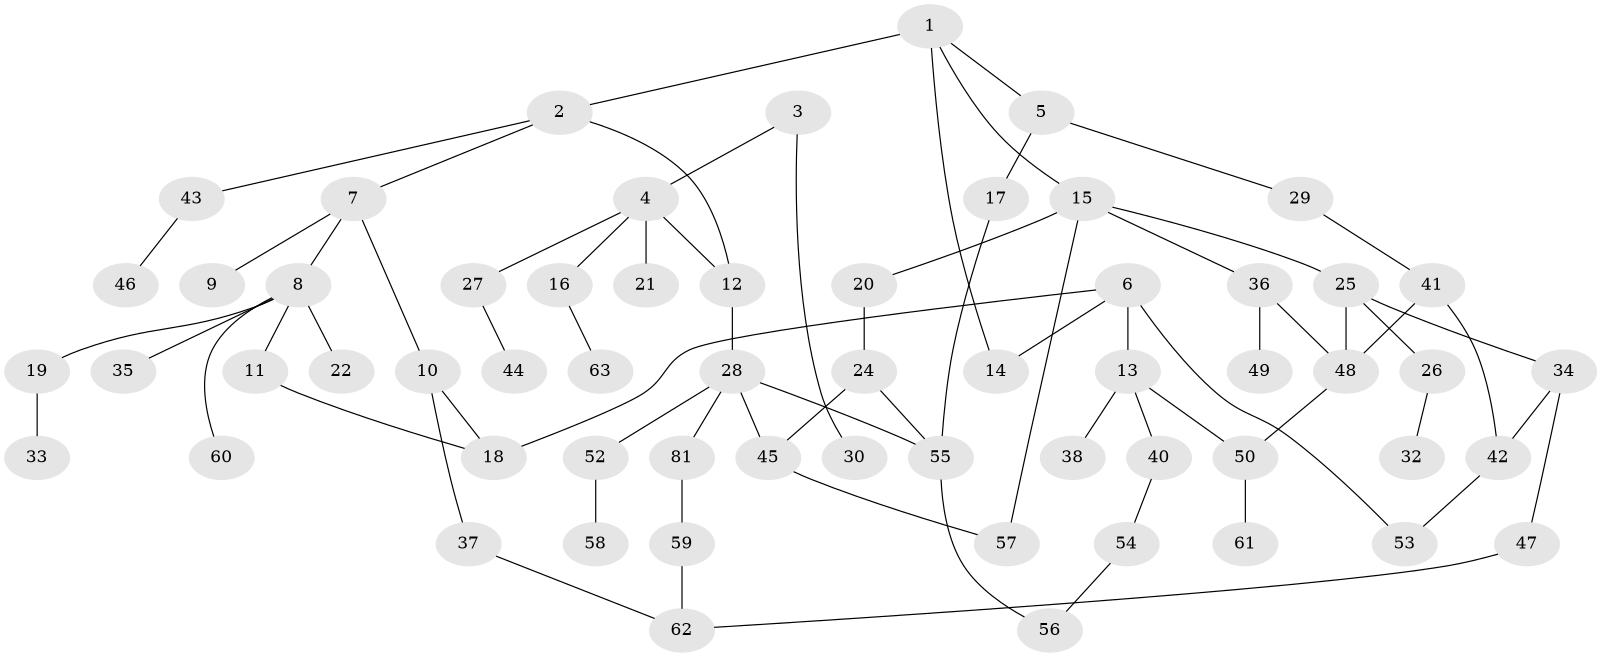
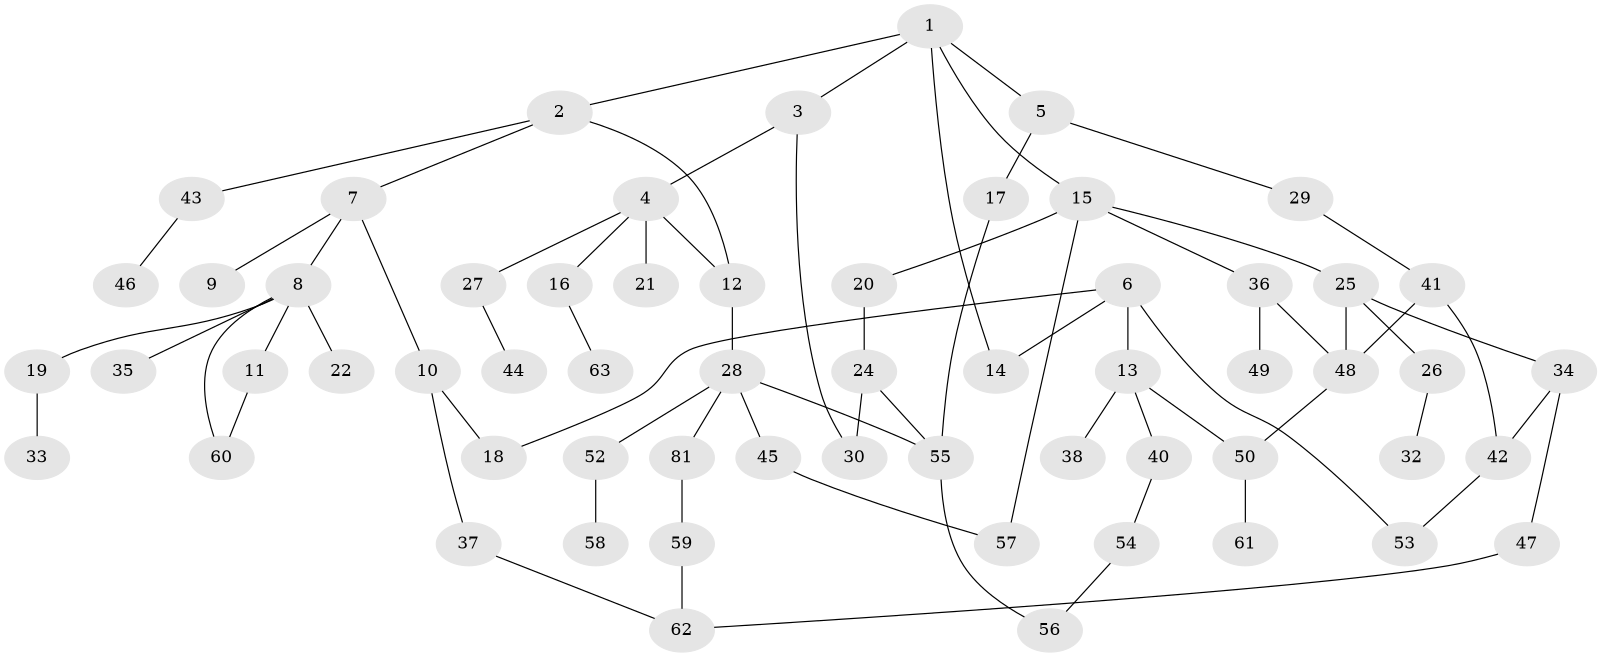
none -> (864, 70)
(816, 415) -> (860, 413)
(372, 420) -> (238, 415)
